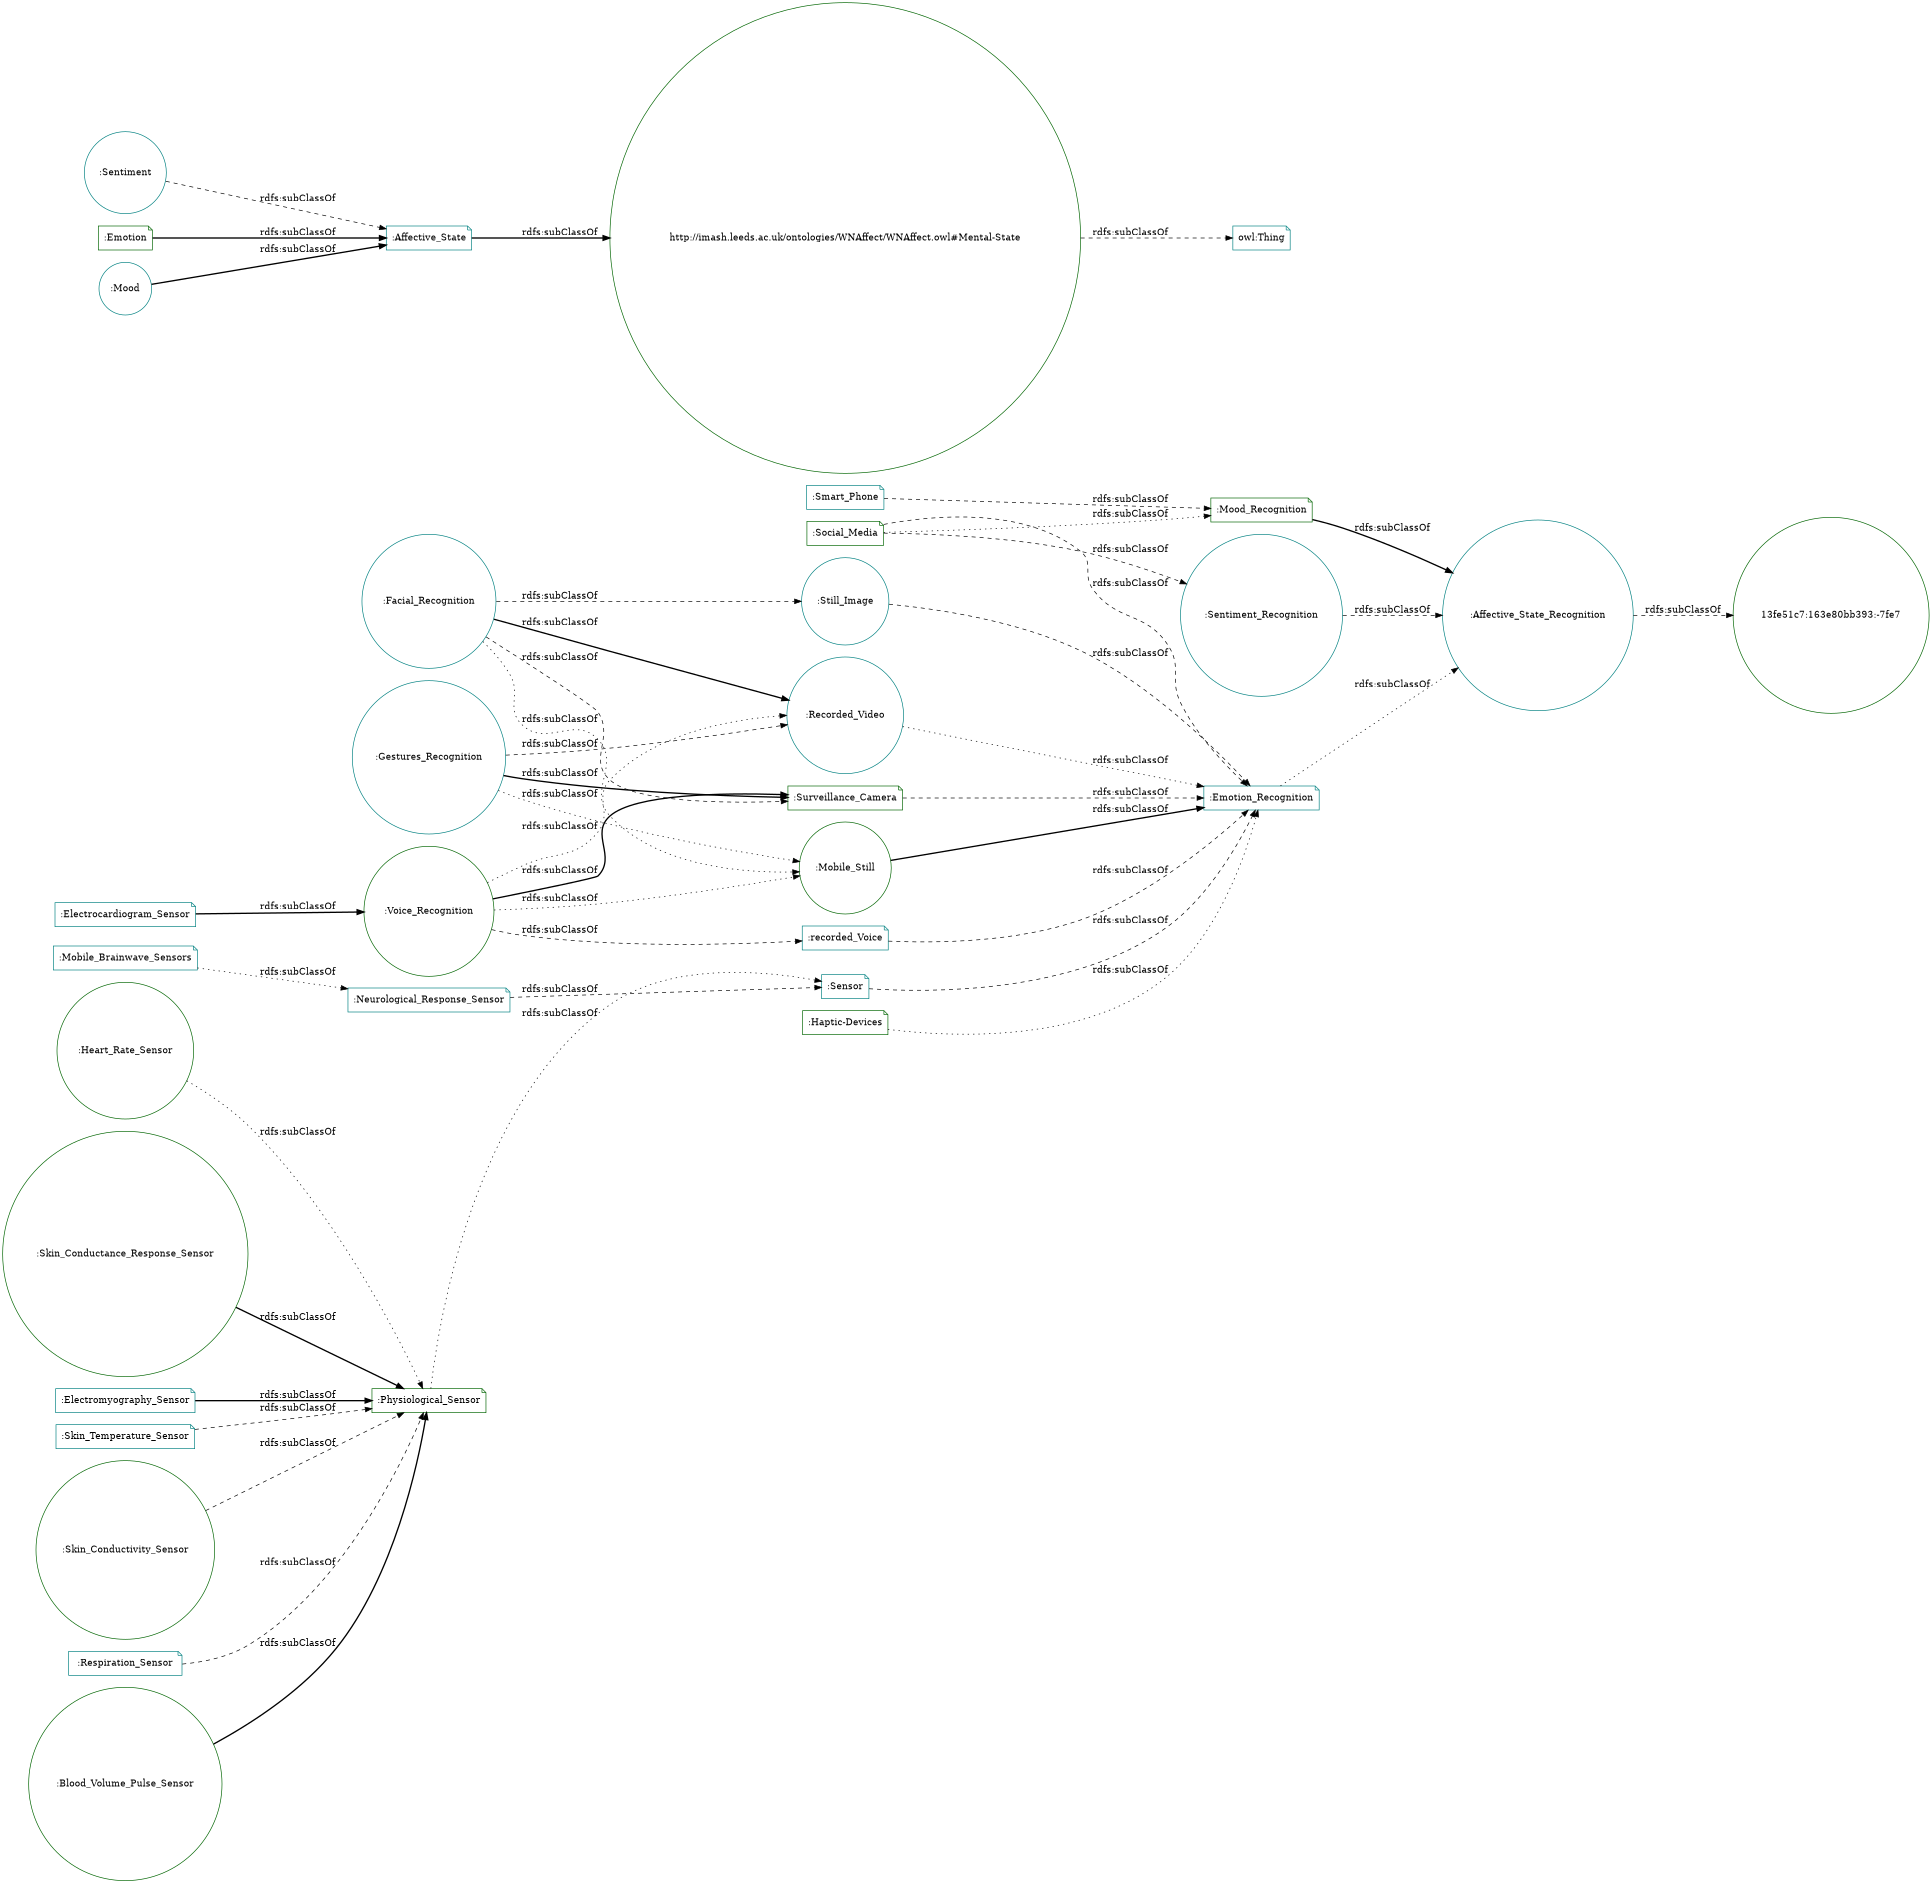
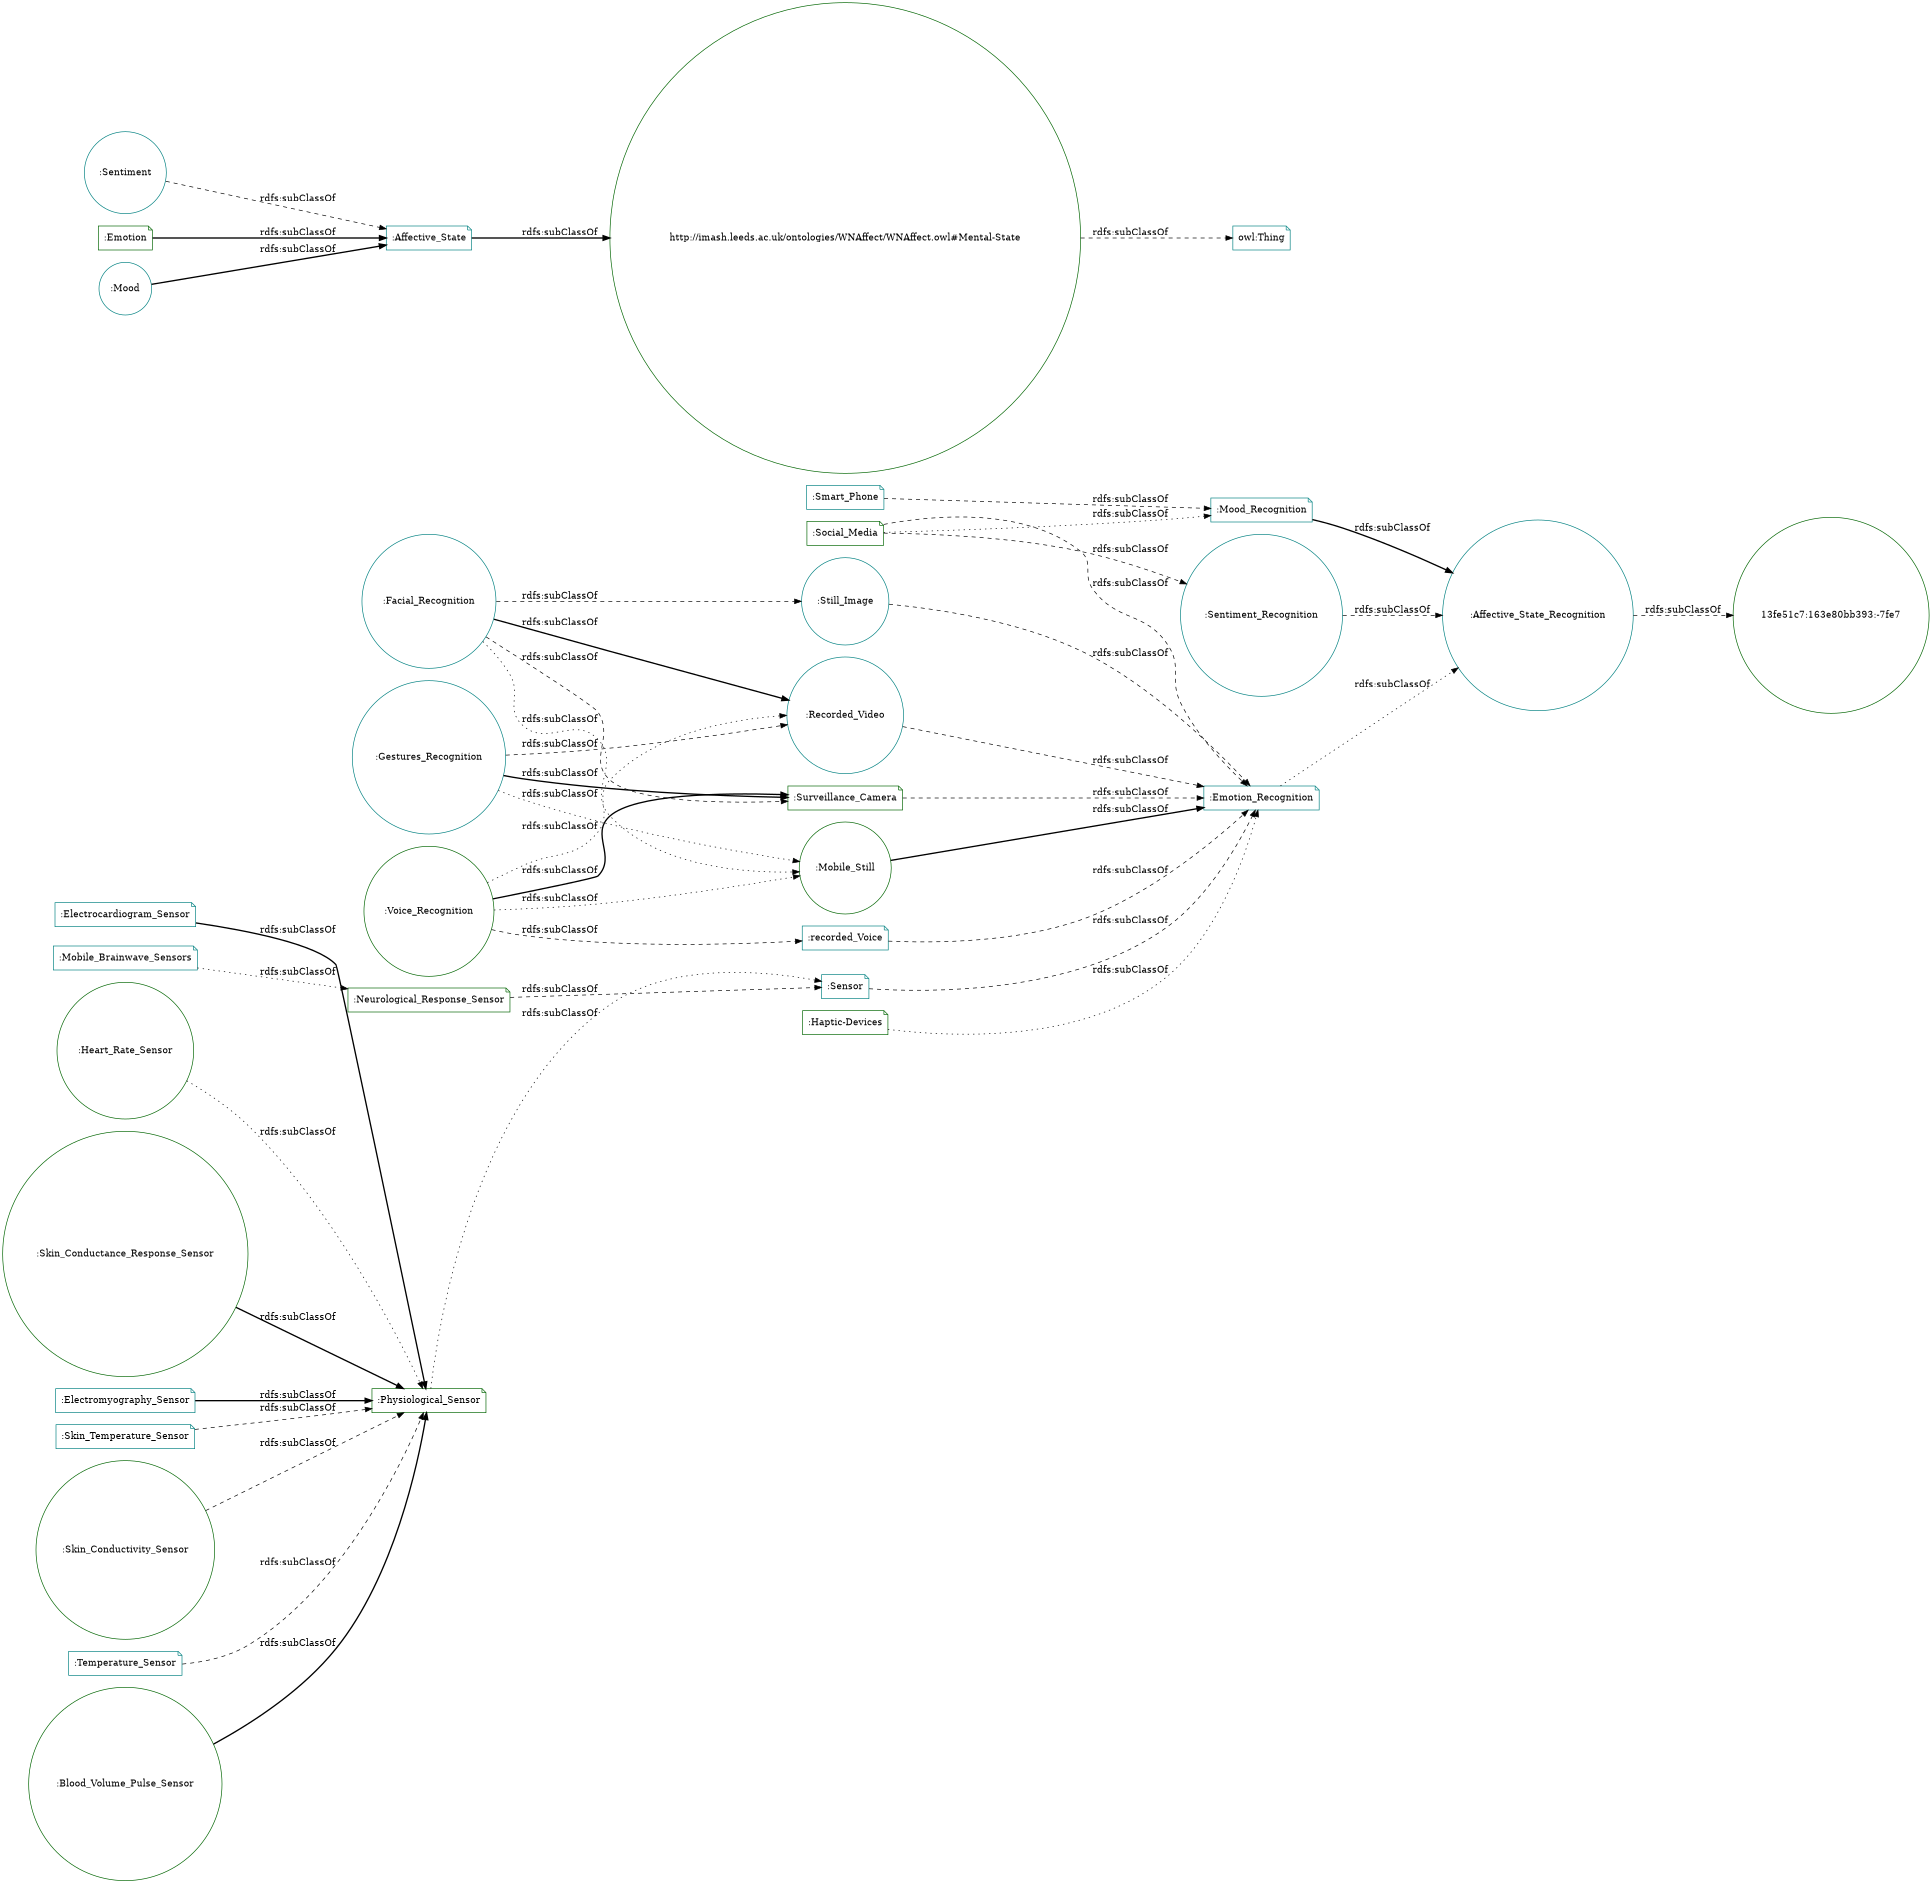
(1262, 510) -> (1262, 510)
(1050, 756) -> (1050, 756)
(276, 913) -> (366, 1101)
(429, 1000) -> (429, 1000)
(125, 1663) -> (125, 1663)
